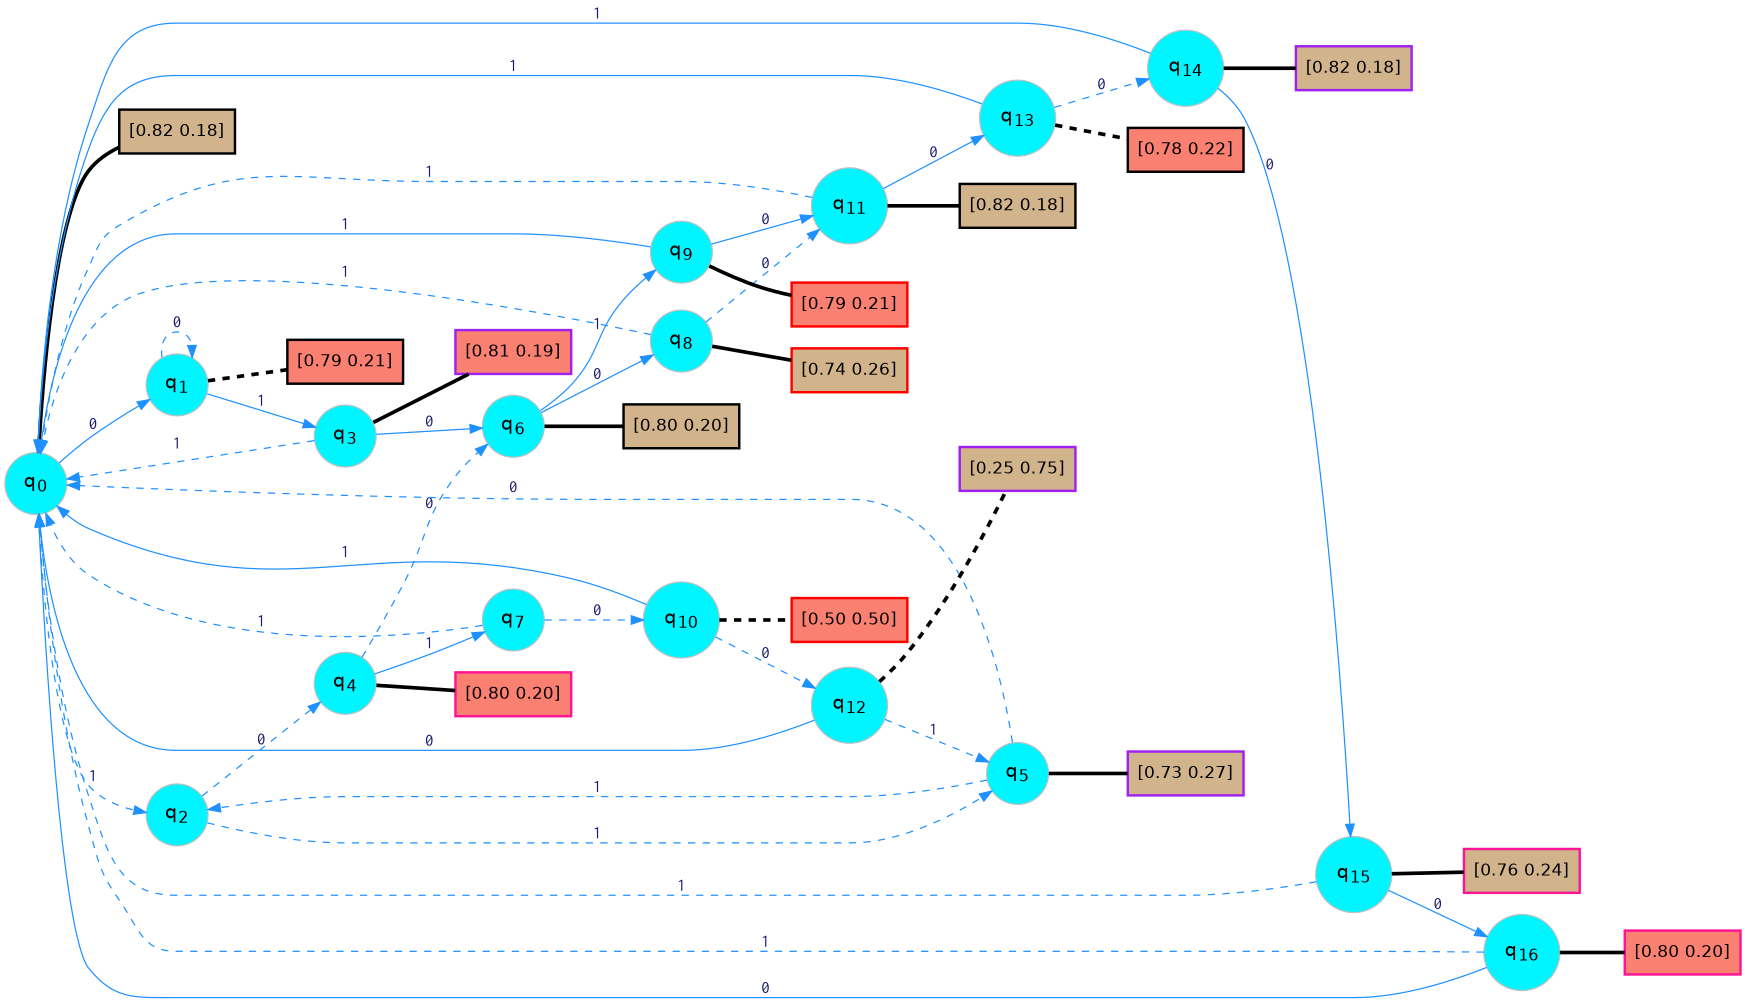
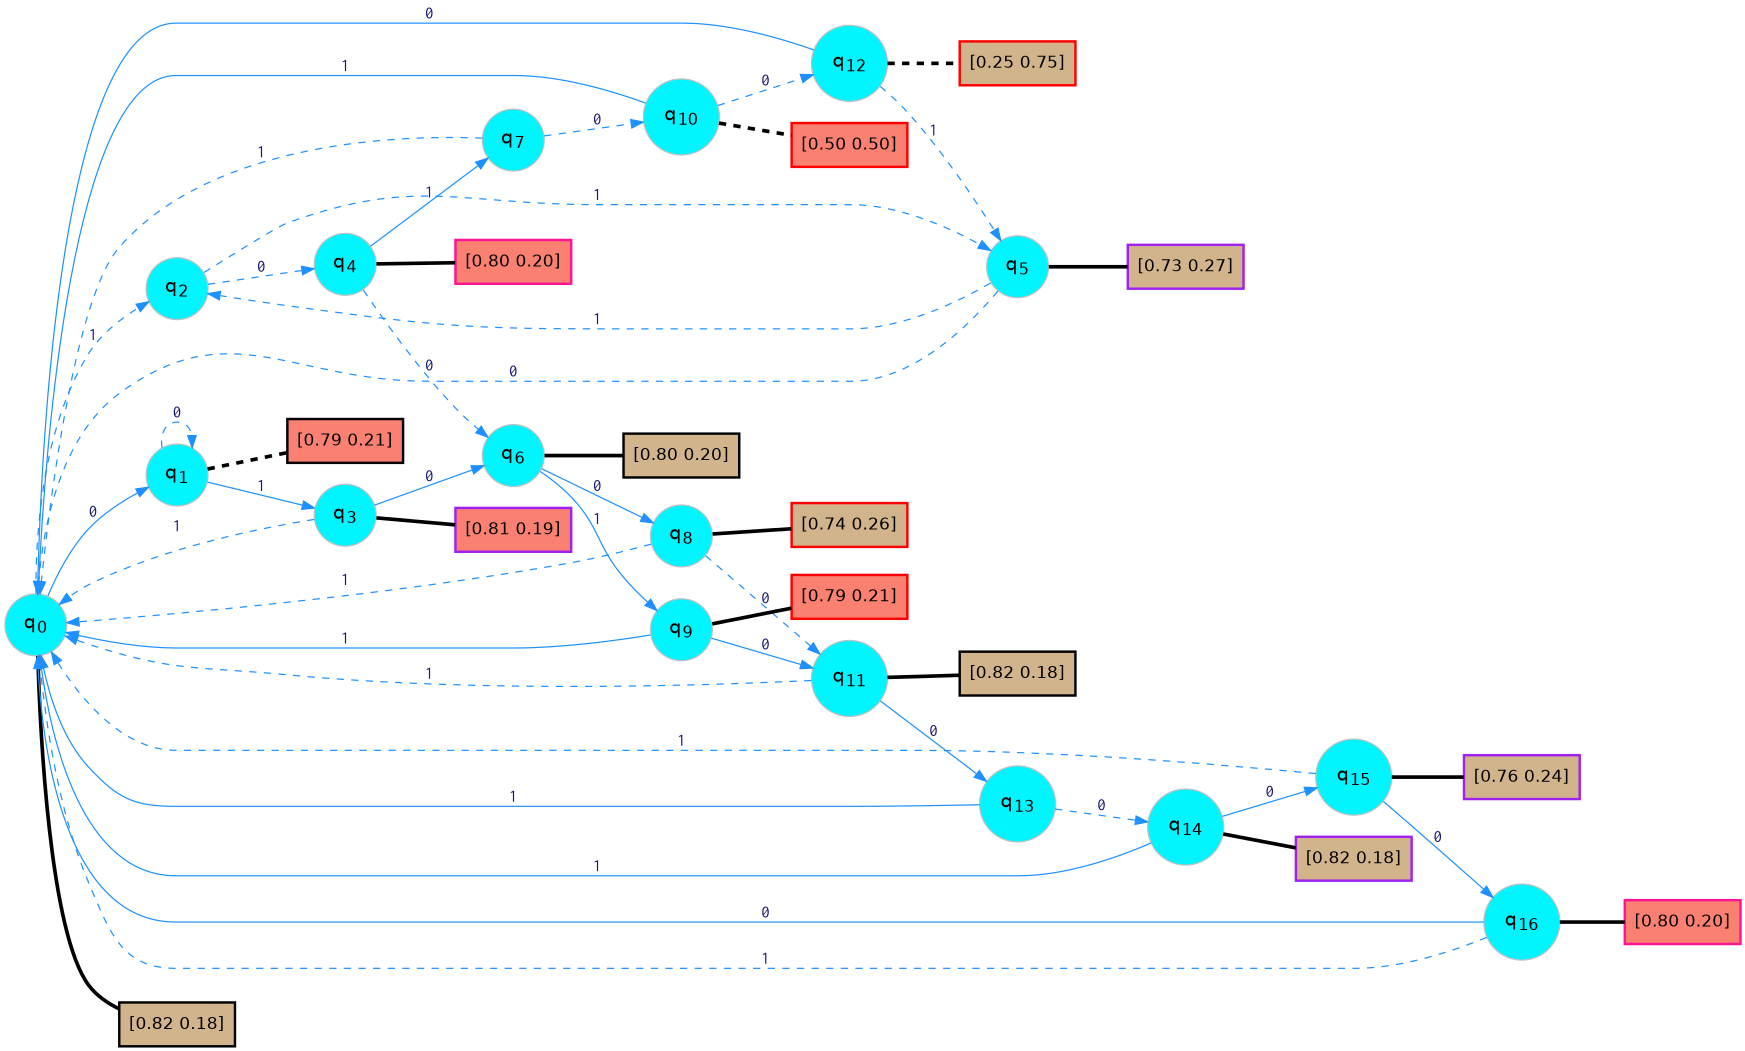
(1186, 150) -> none
(1018, 469) -> (1018, 63)
(1522, 871) -> (1522, 777)
